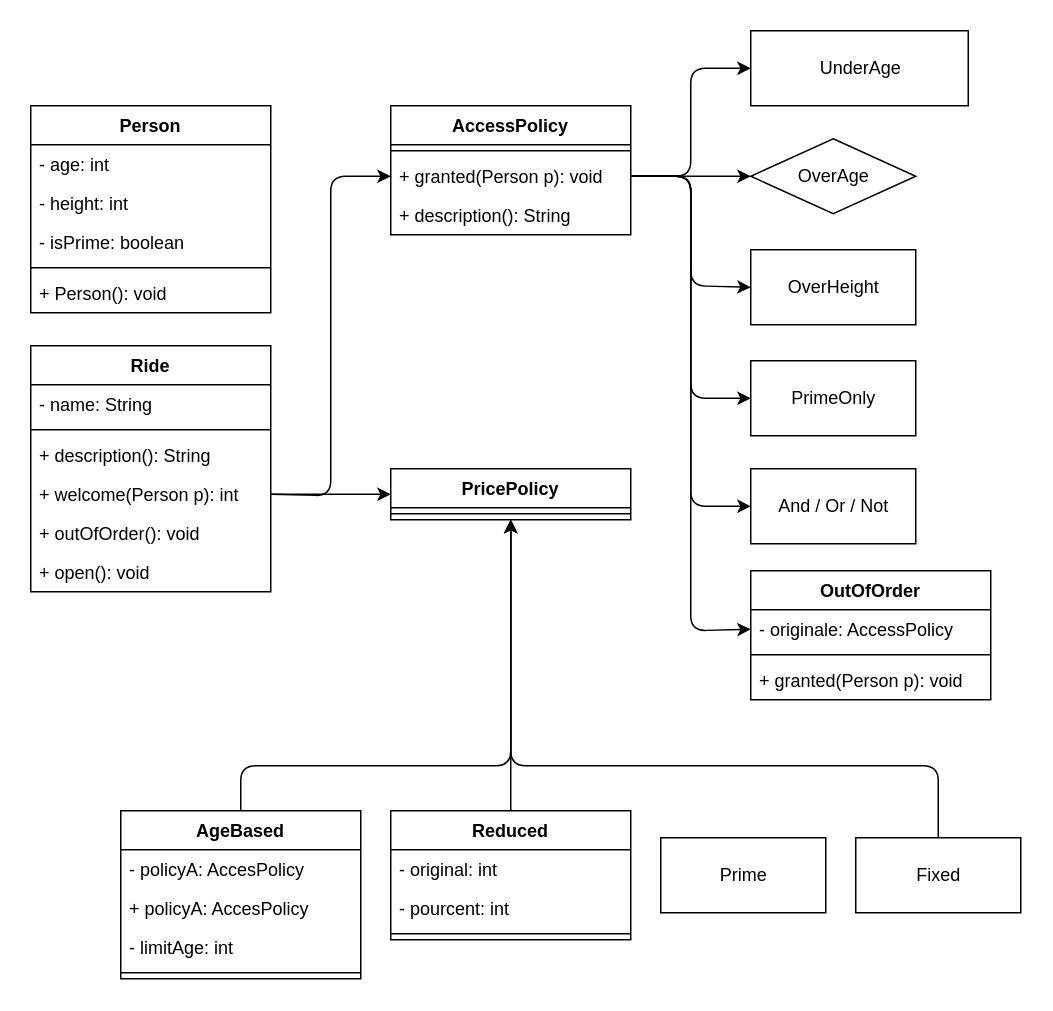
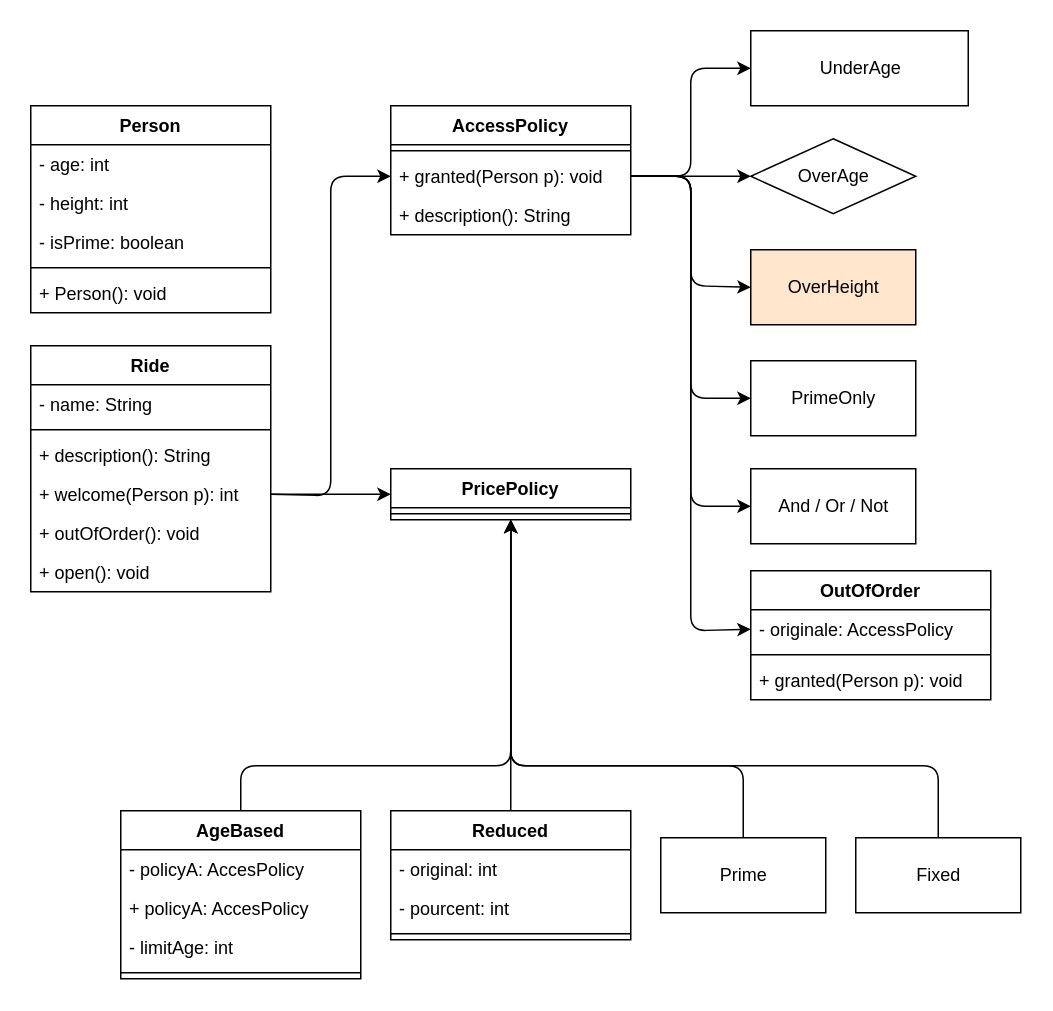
(833, 287) -> (833, 287)
none -> (743, 802)
